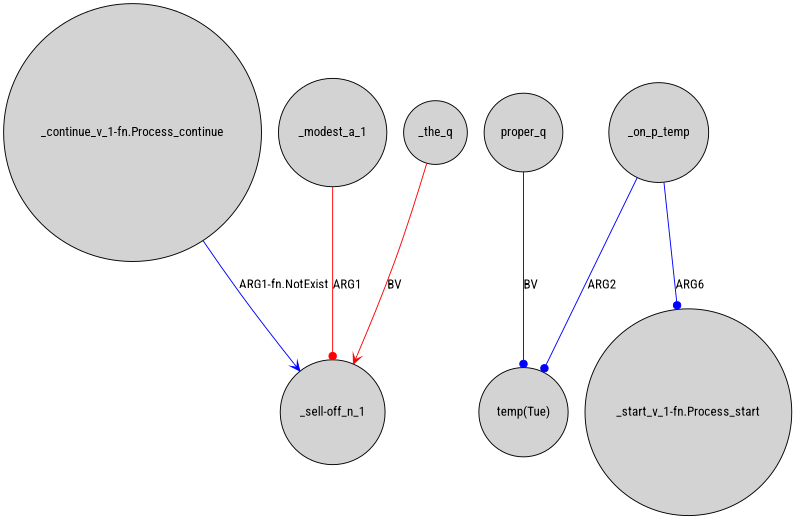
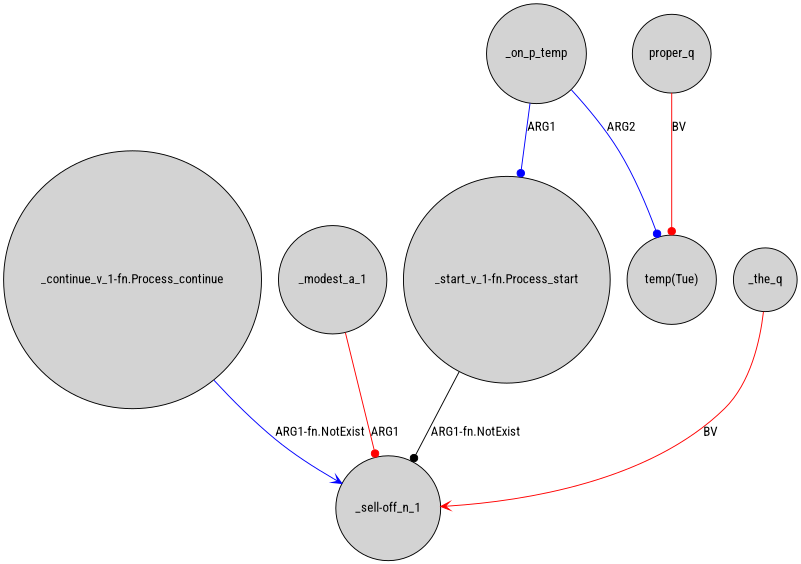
(523, 266) -> (672, 160)
(690, 285) -> (542, 127)
none -> (437, 413)
